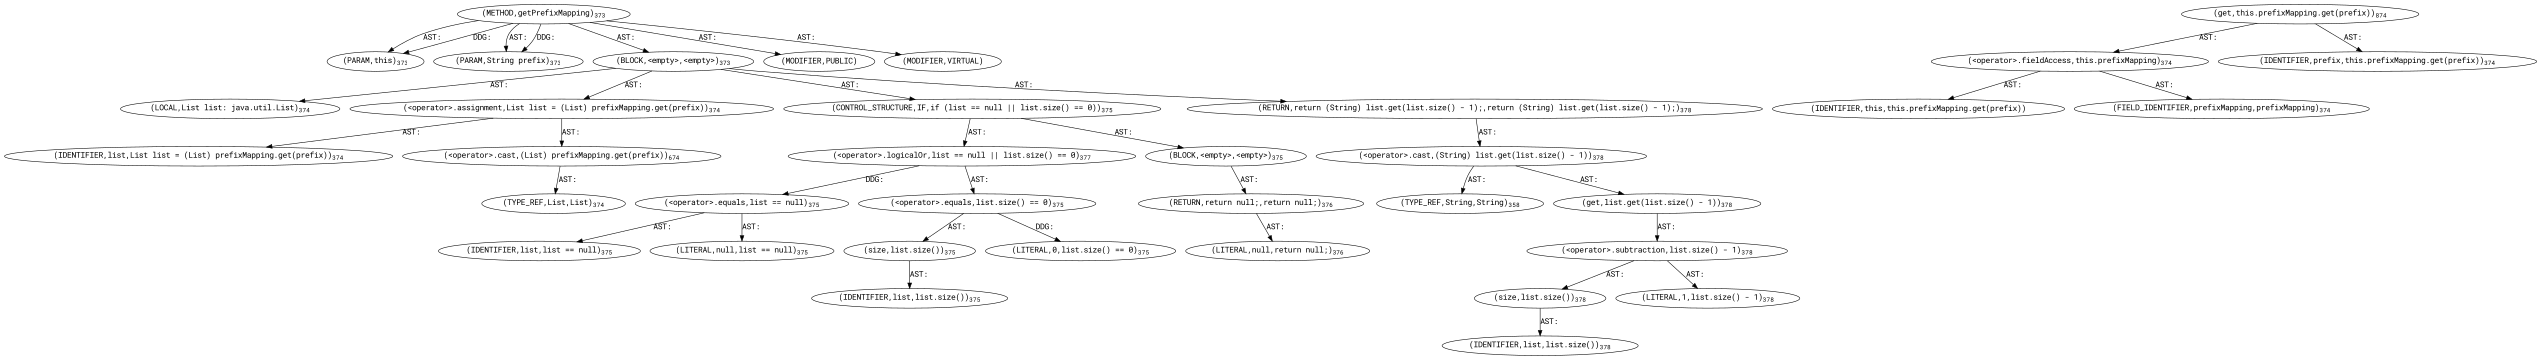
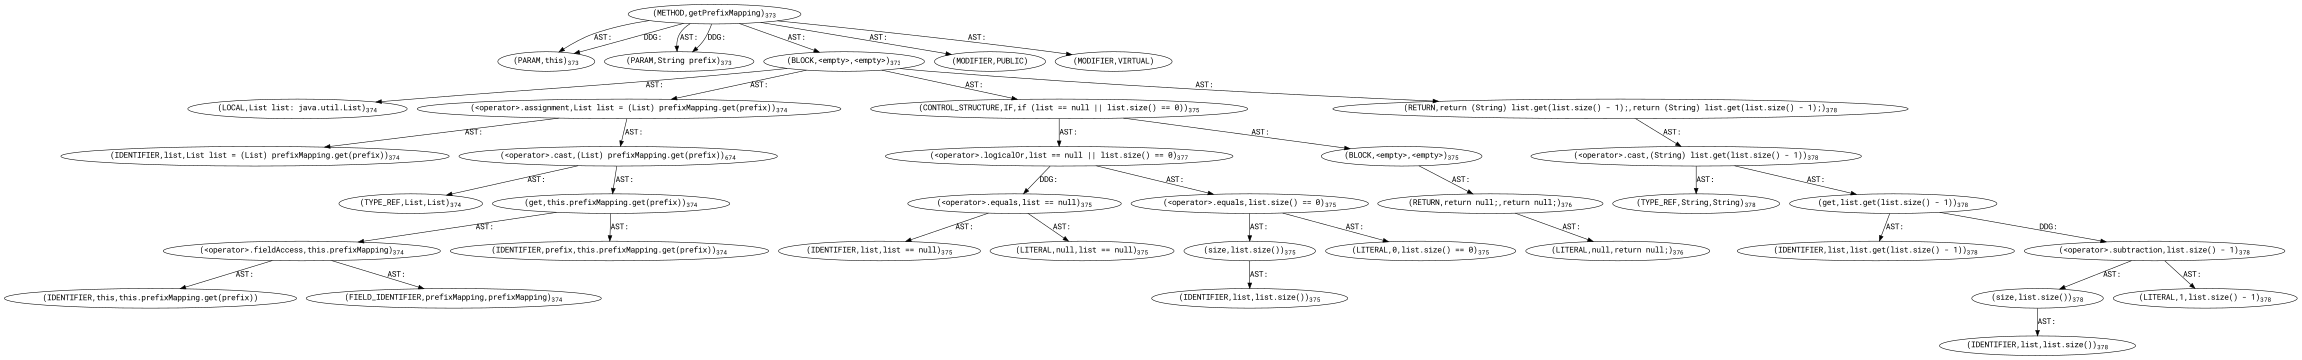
(2381, 13) -> (692, 203)
none -> (615, 177)
(1514, 203) -> (1750, 203)
(1047, 227) -> (1357, 227)
(1669, 227) -> (2051, 227)
none -> (1876, 251)
